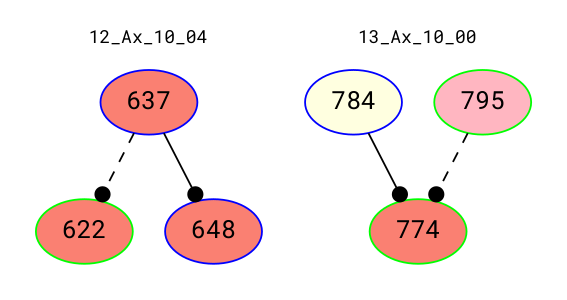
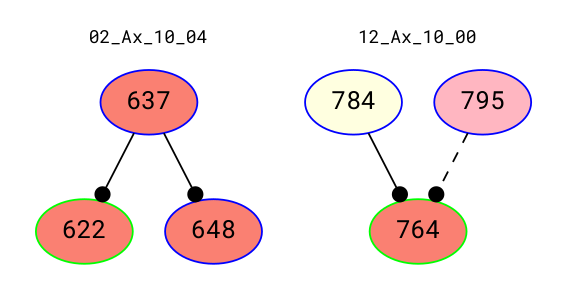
(149, 39) -> (149, 39)
(418, 39) -> (418, 39)
(483, 102) -> (483, 102)
(120, 160) -> (120, 160)
(418, 231) -> (418, 231)
